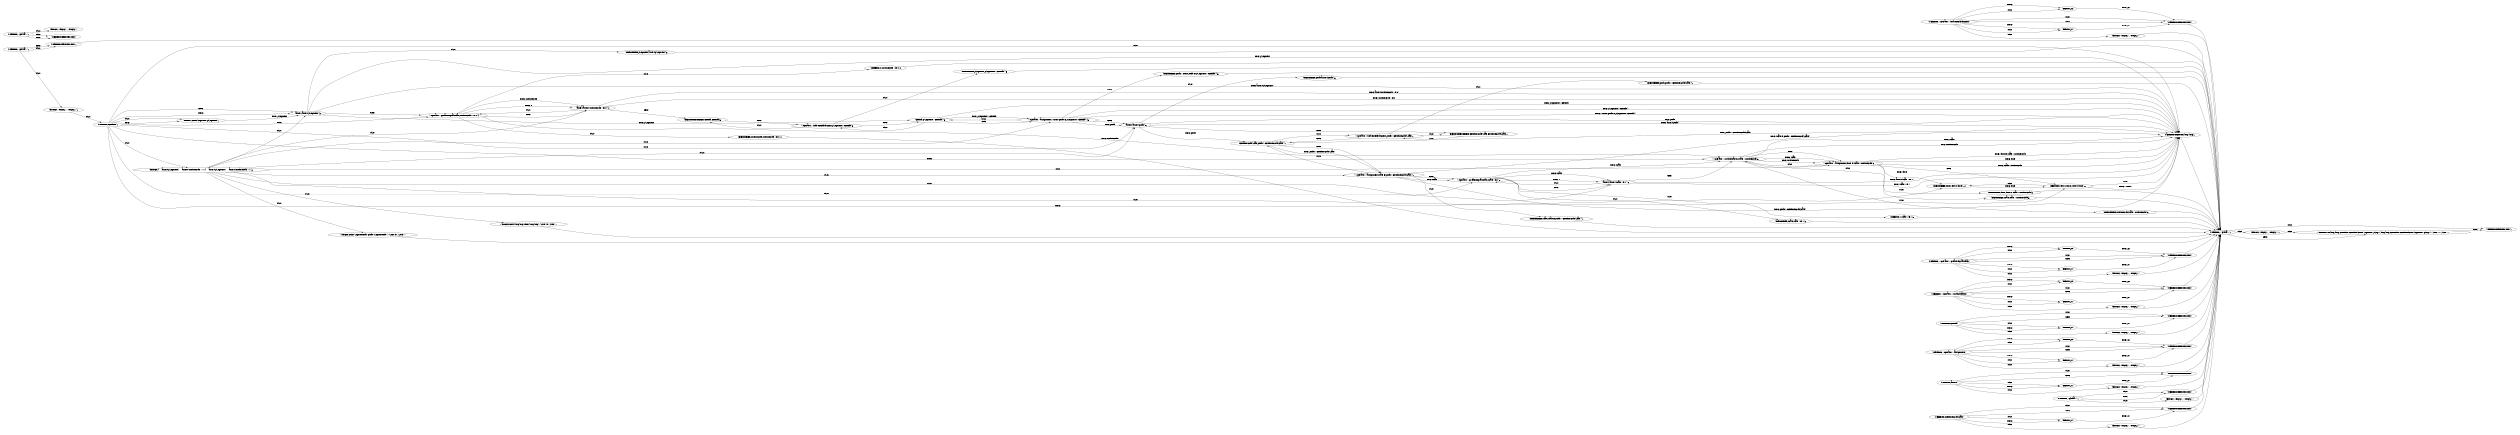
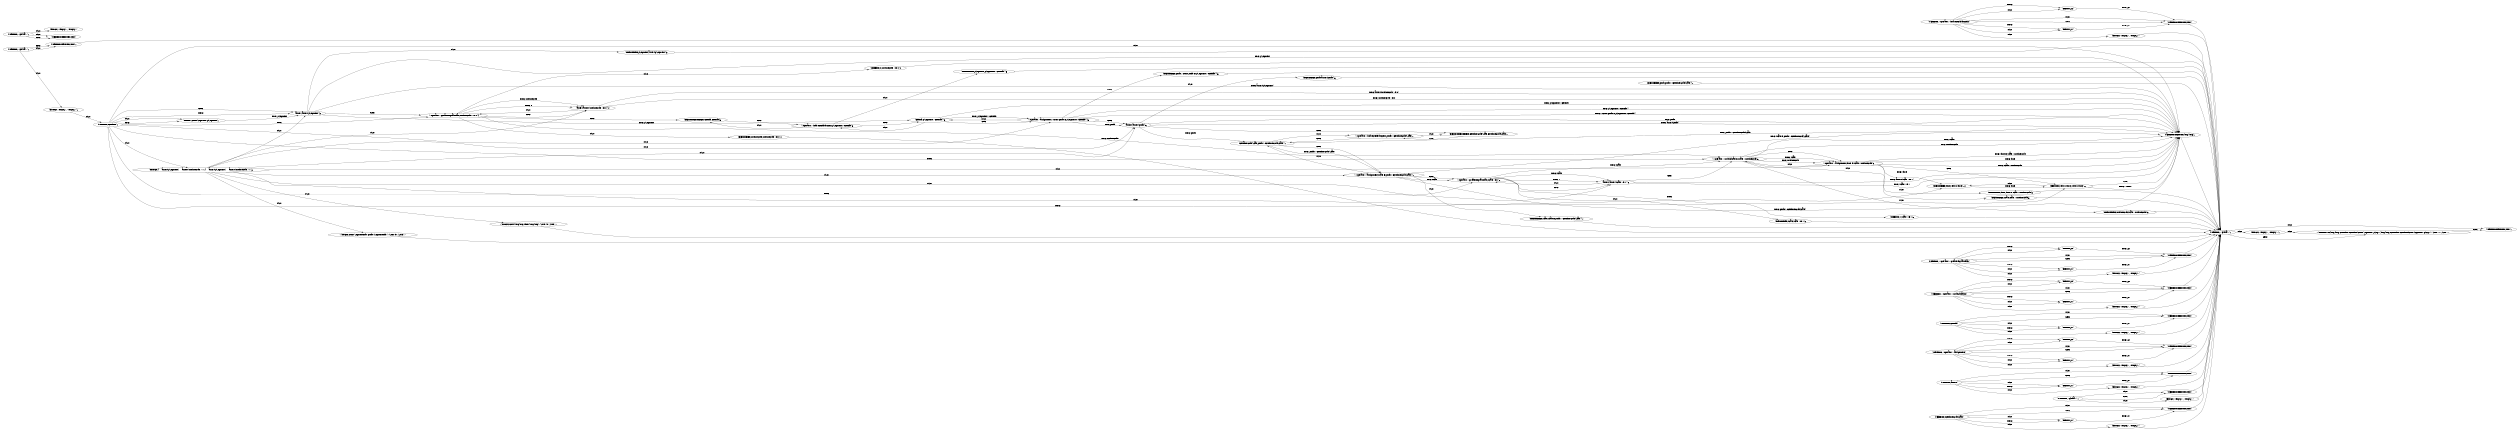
(1507, 90) -> none
(646, 114) -> (577, 120)
(827, 194) -> (827, 194)
(1670, 197) -> (1670, 197)
